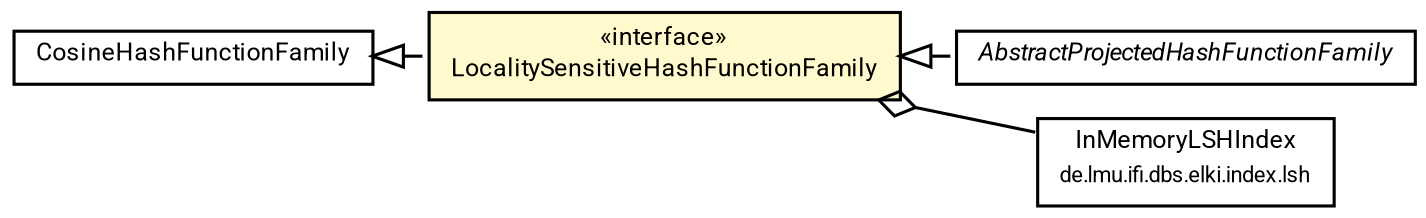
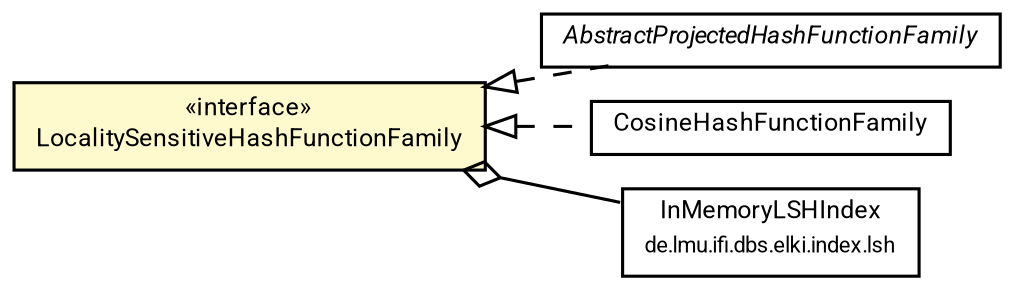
(415, 56) -> (553, 126)
